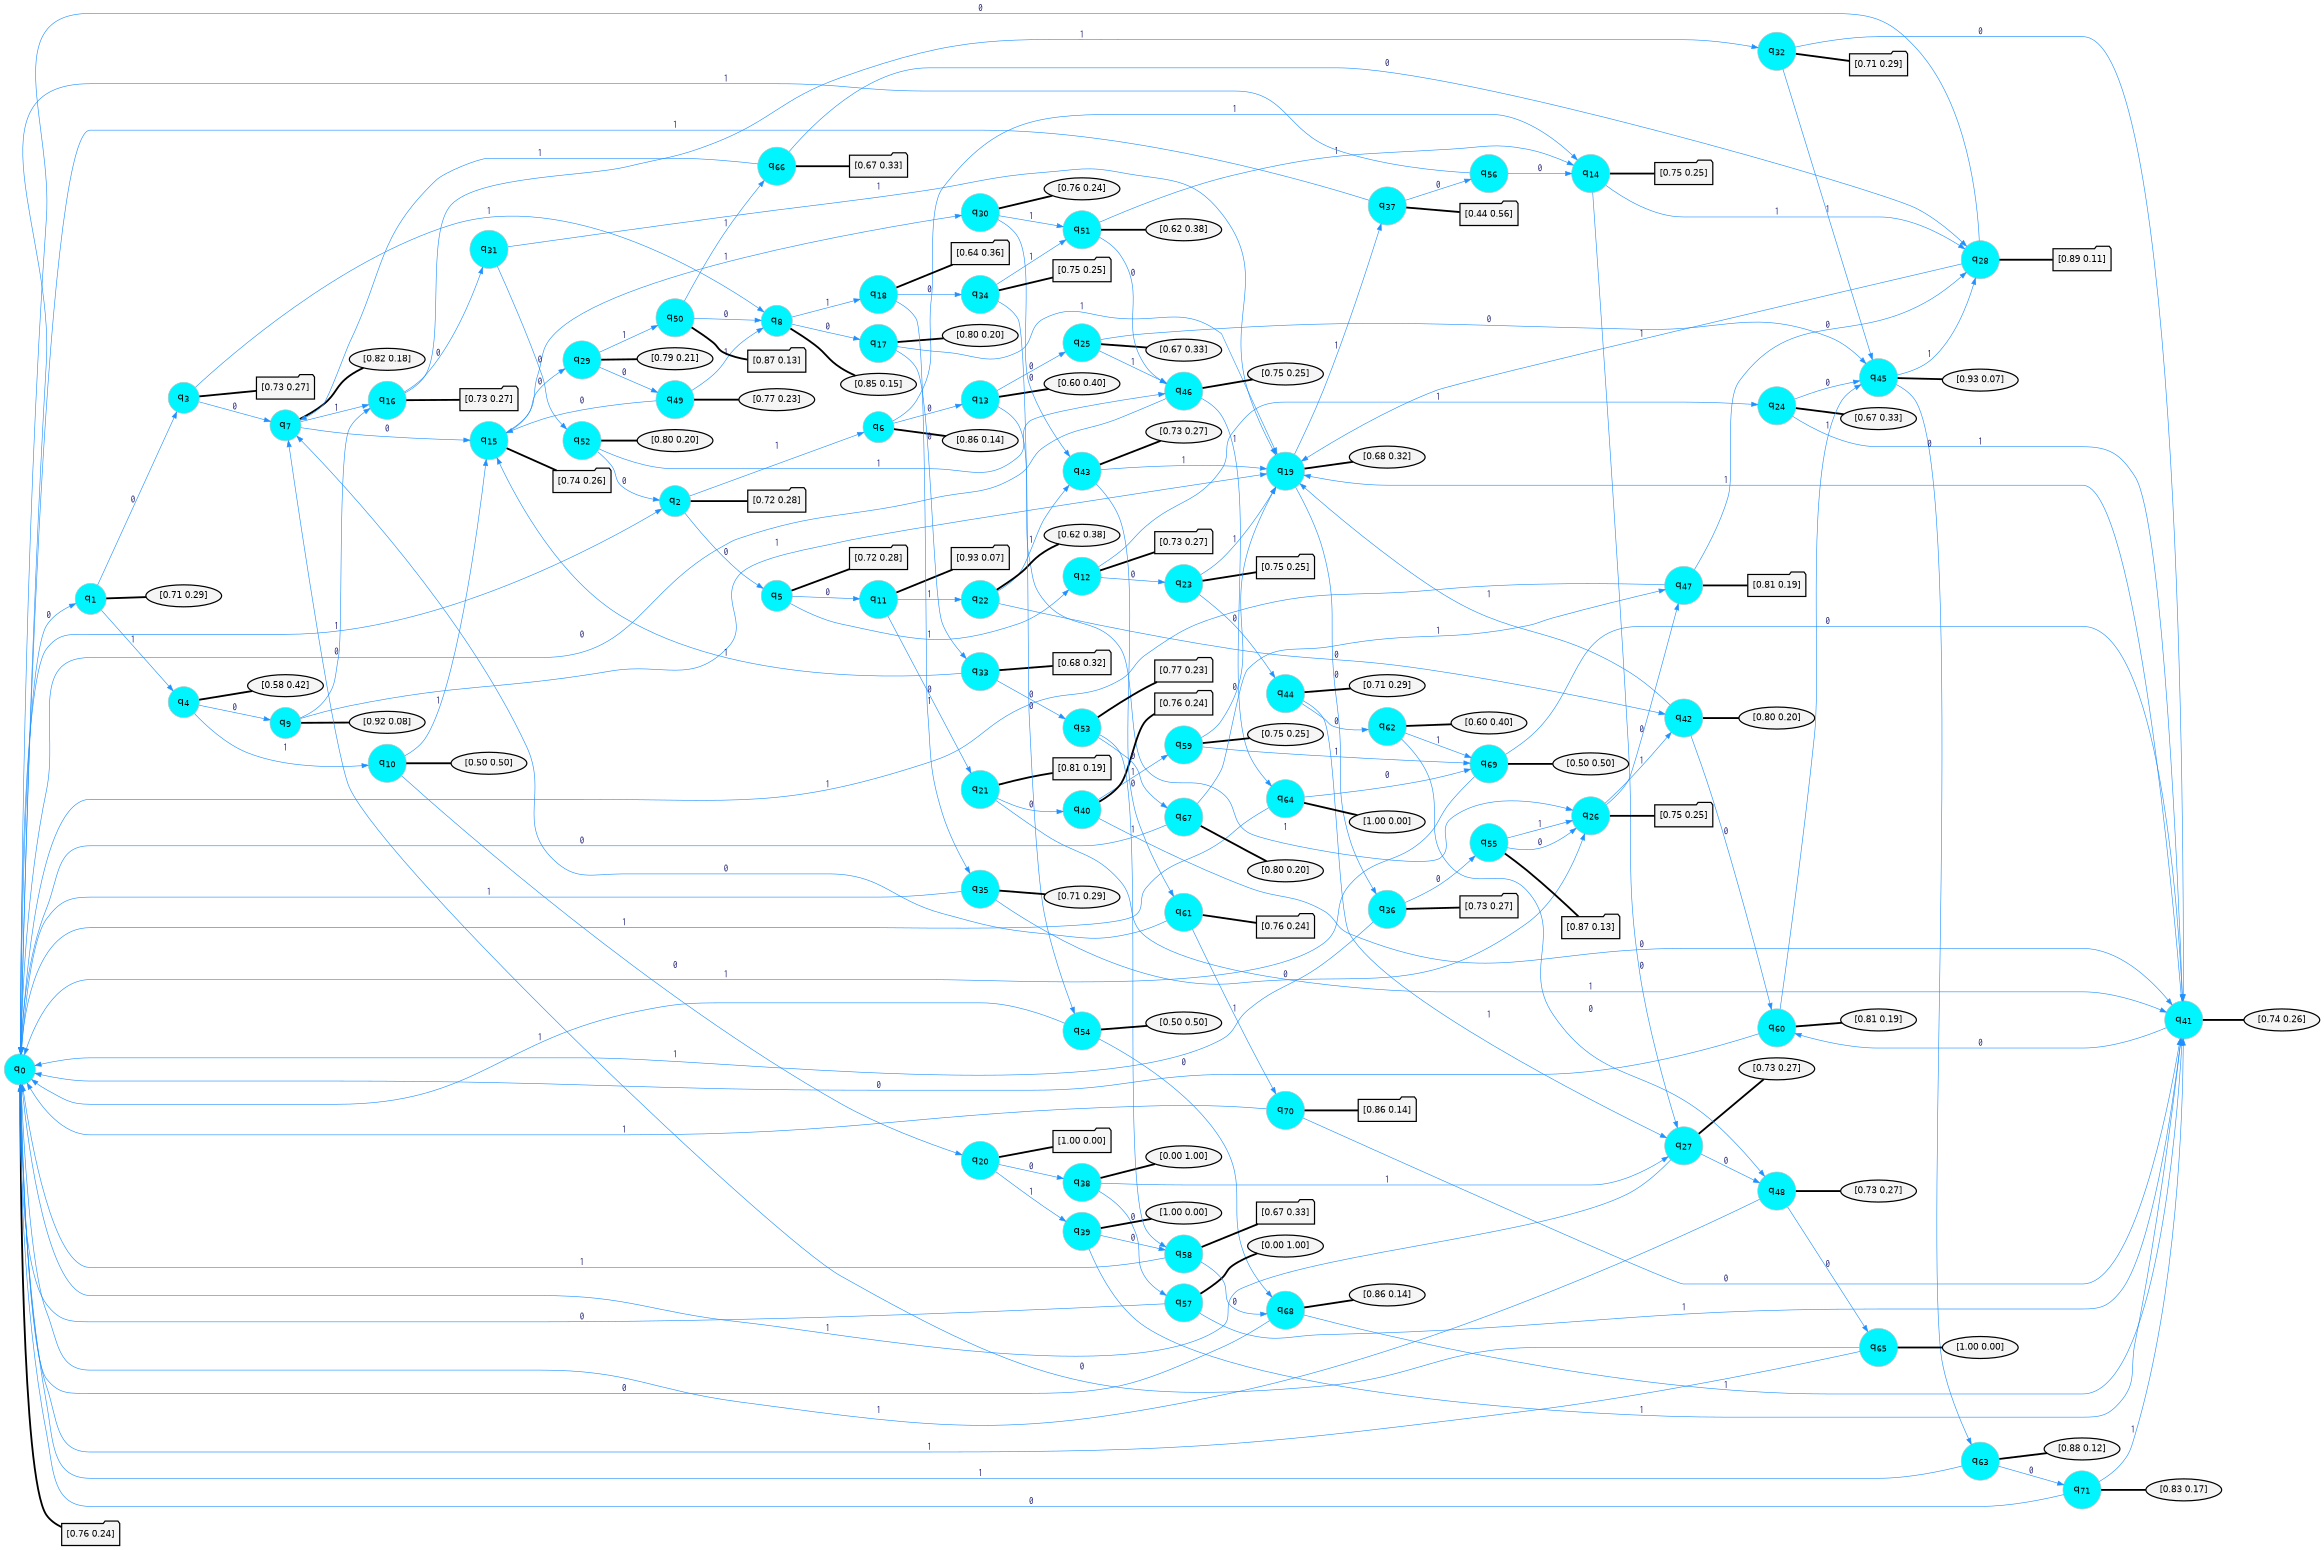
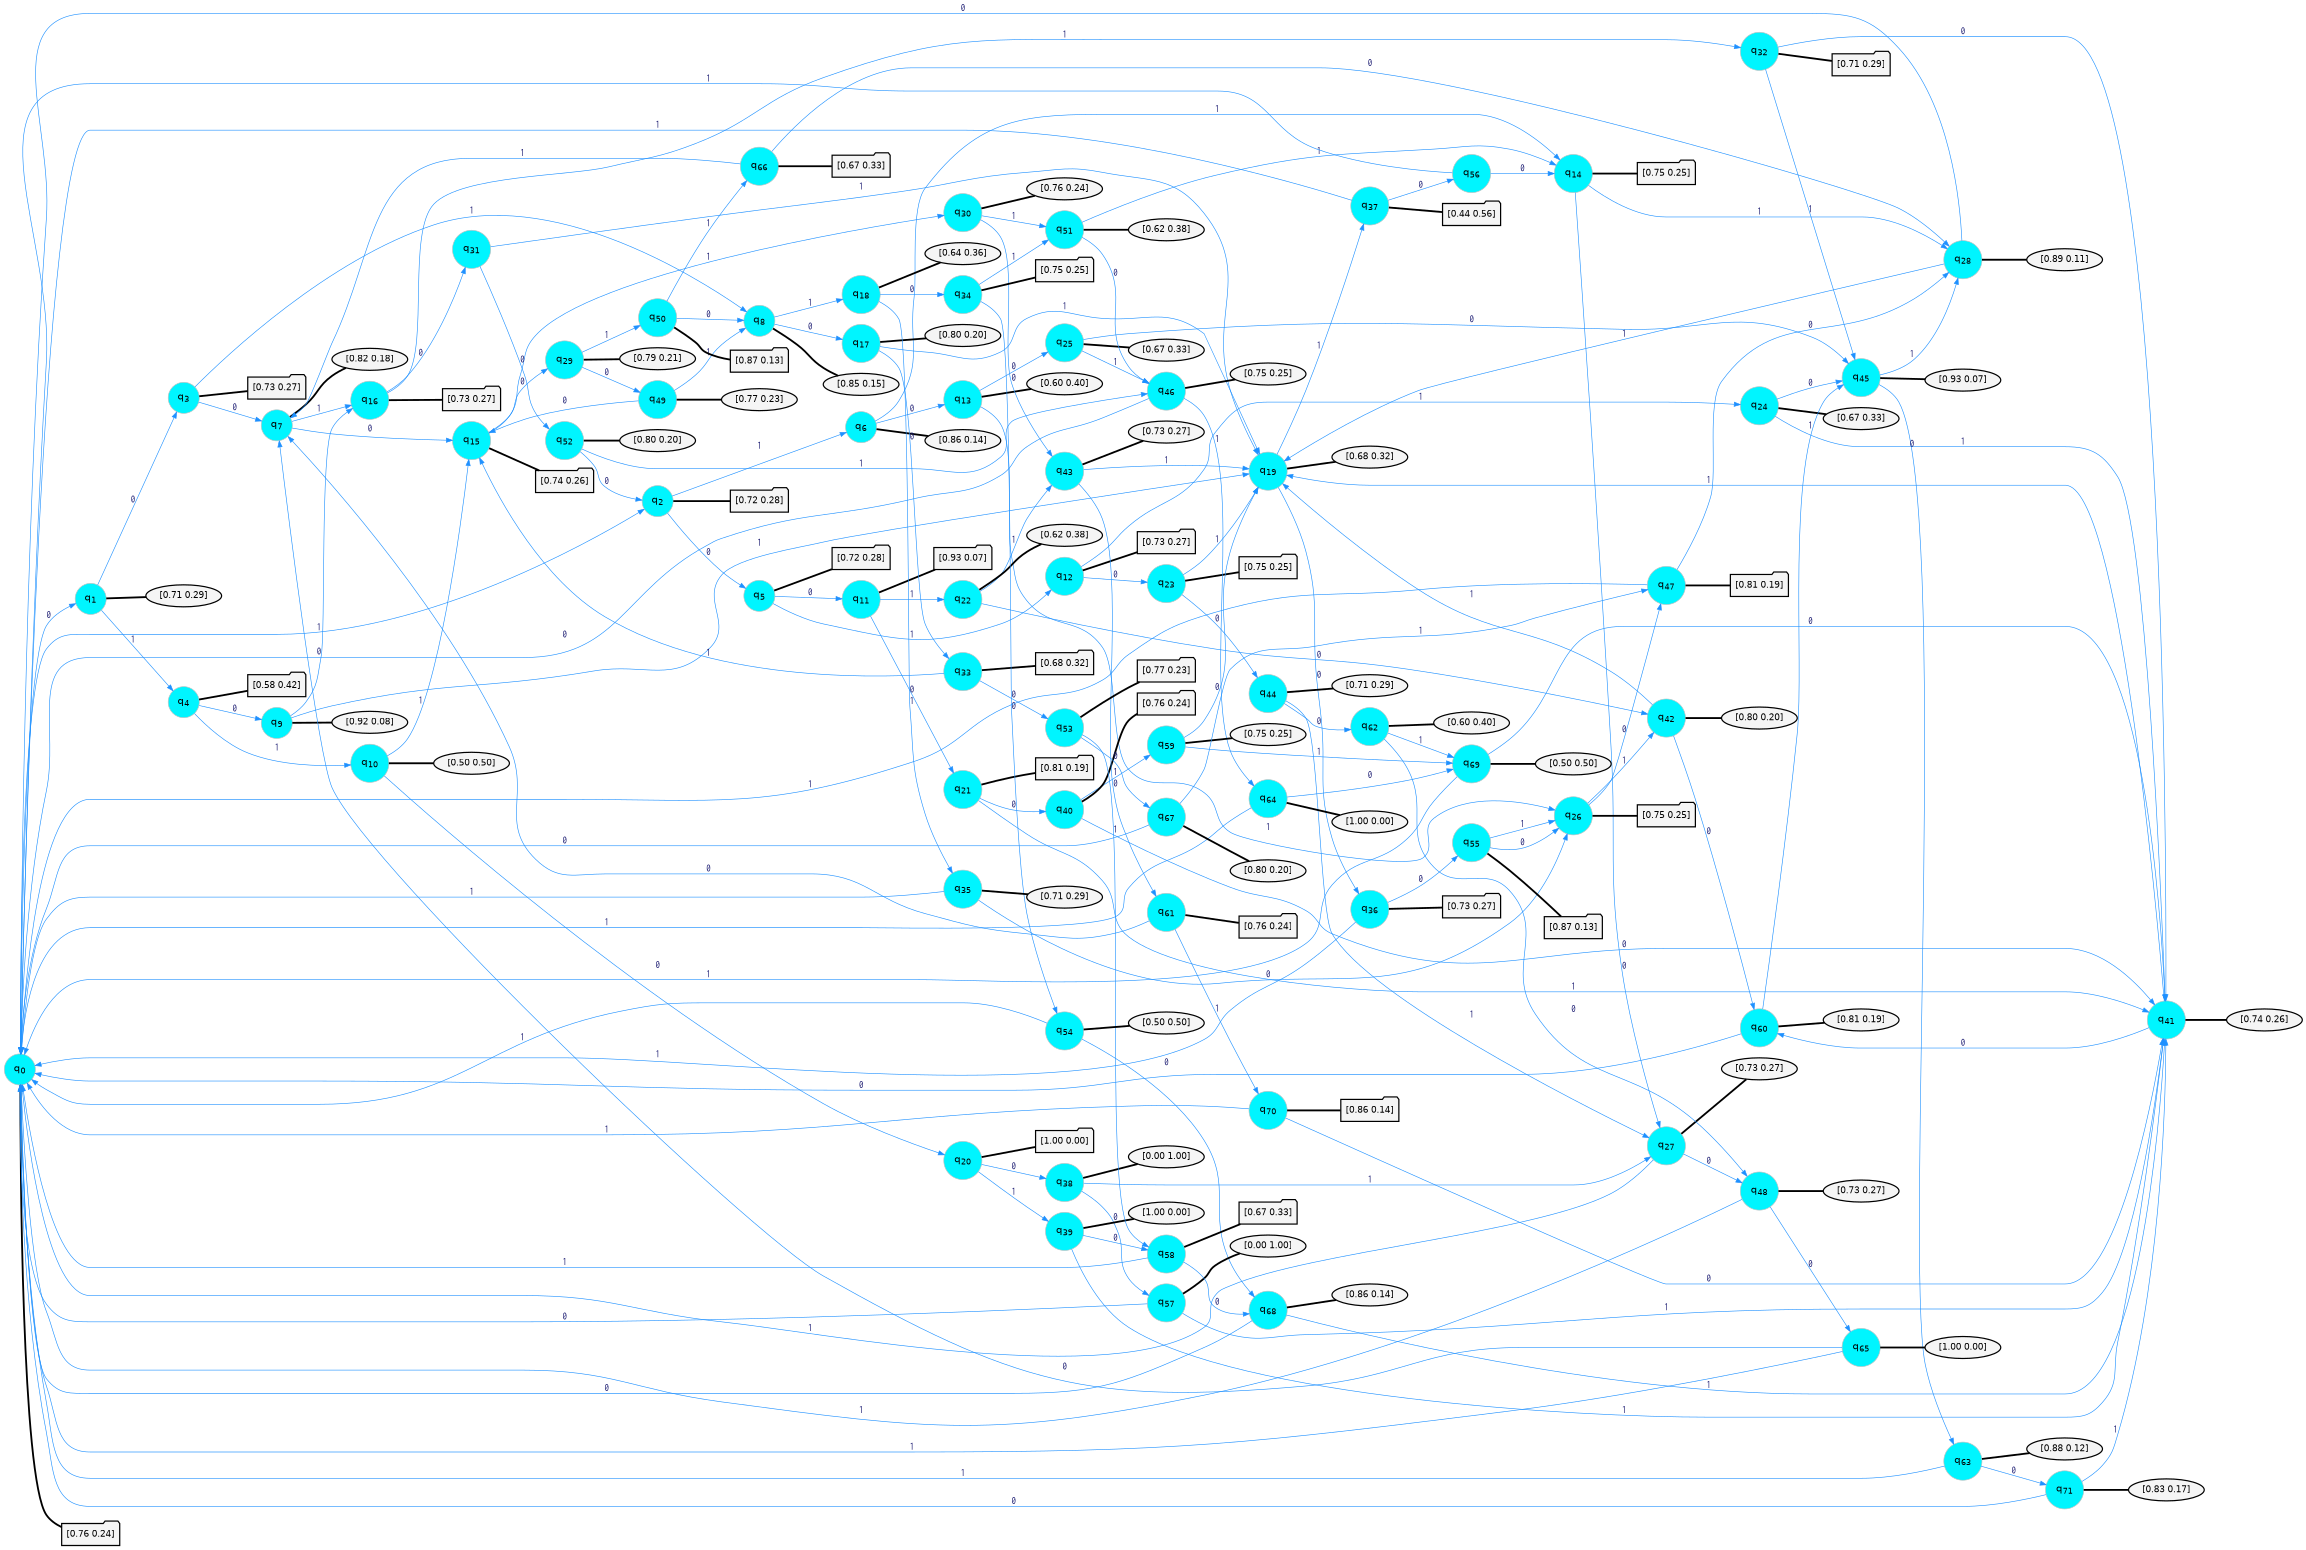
(980, 254) -> (963, 254)
(2082, 260) -> (2065, 260)
(285, 686) -> (277, 686)
